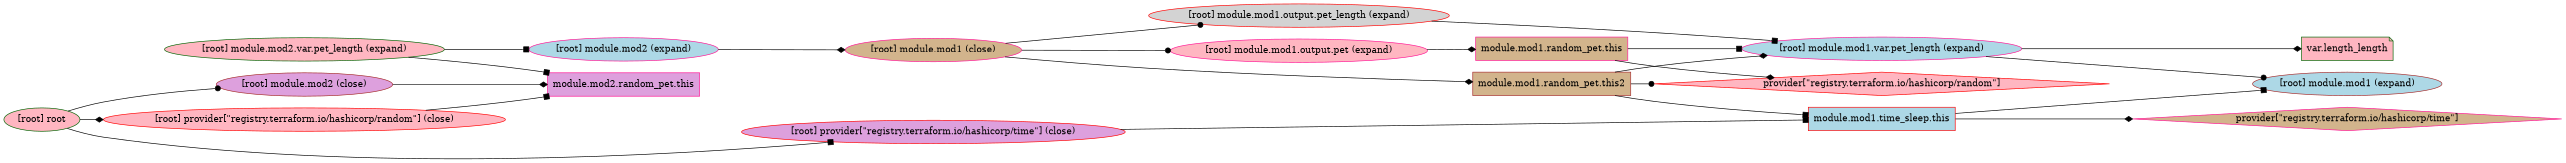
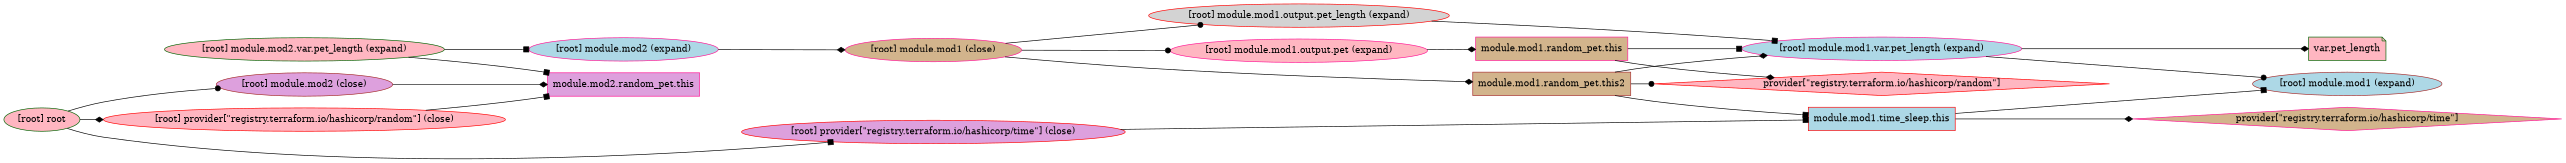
(2347, 49) -> (2347, 49)
